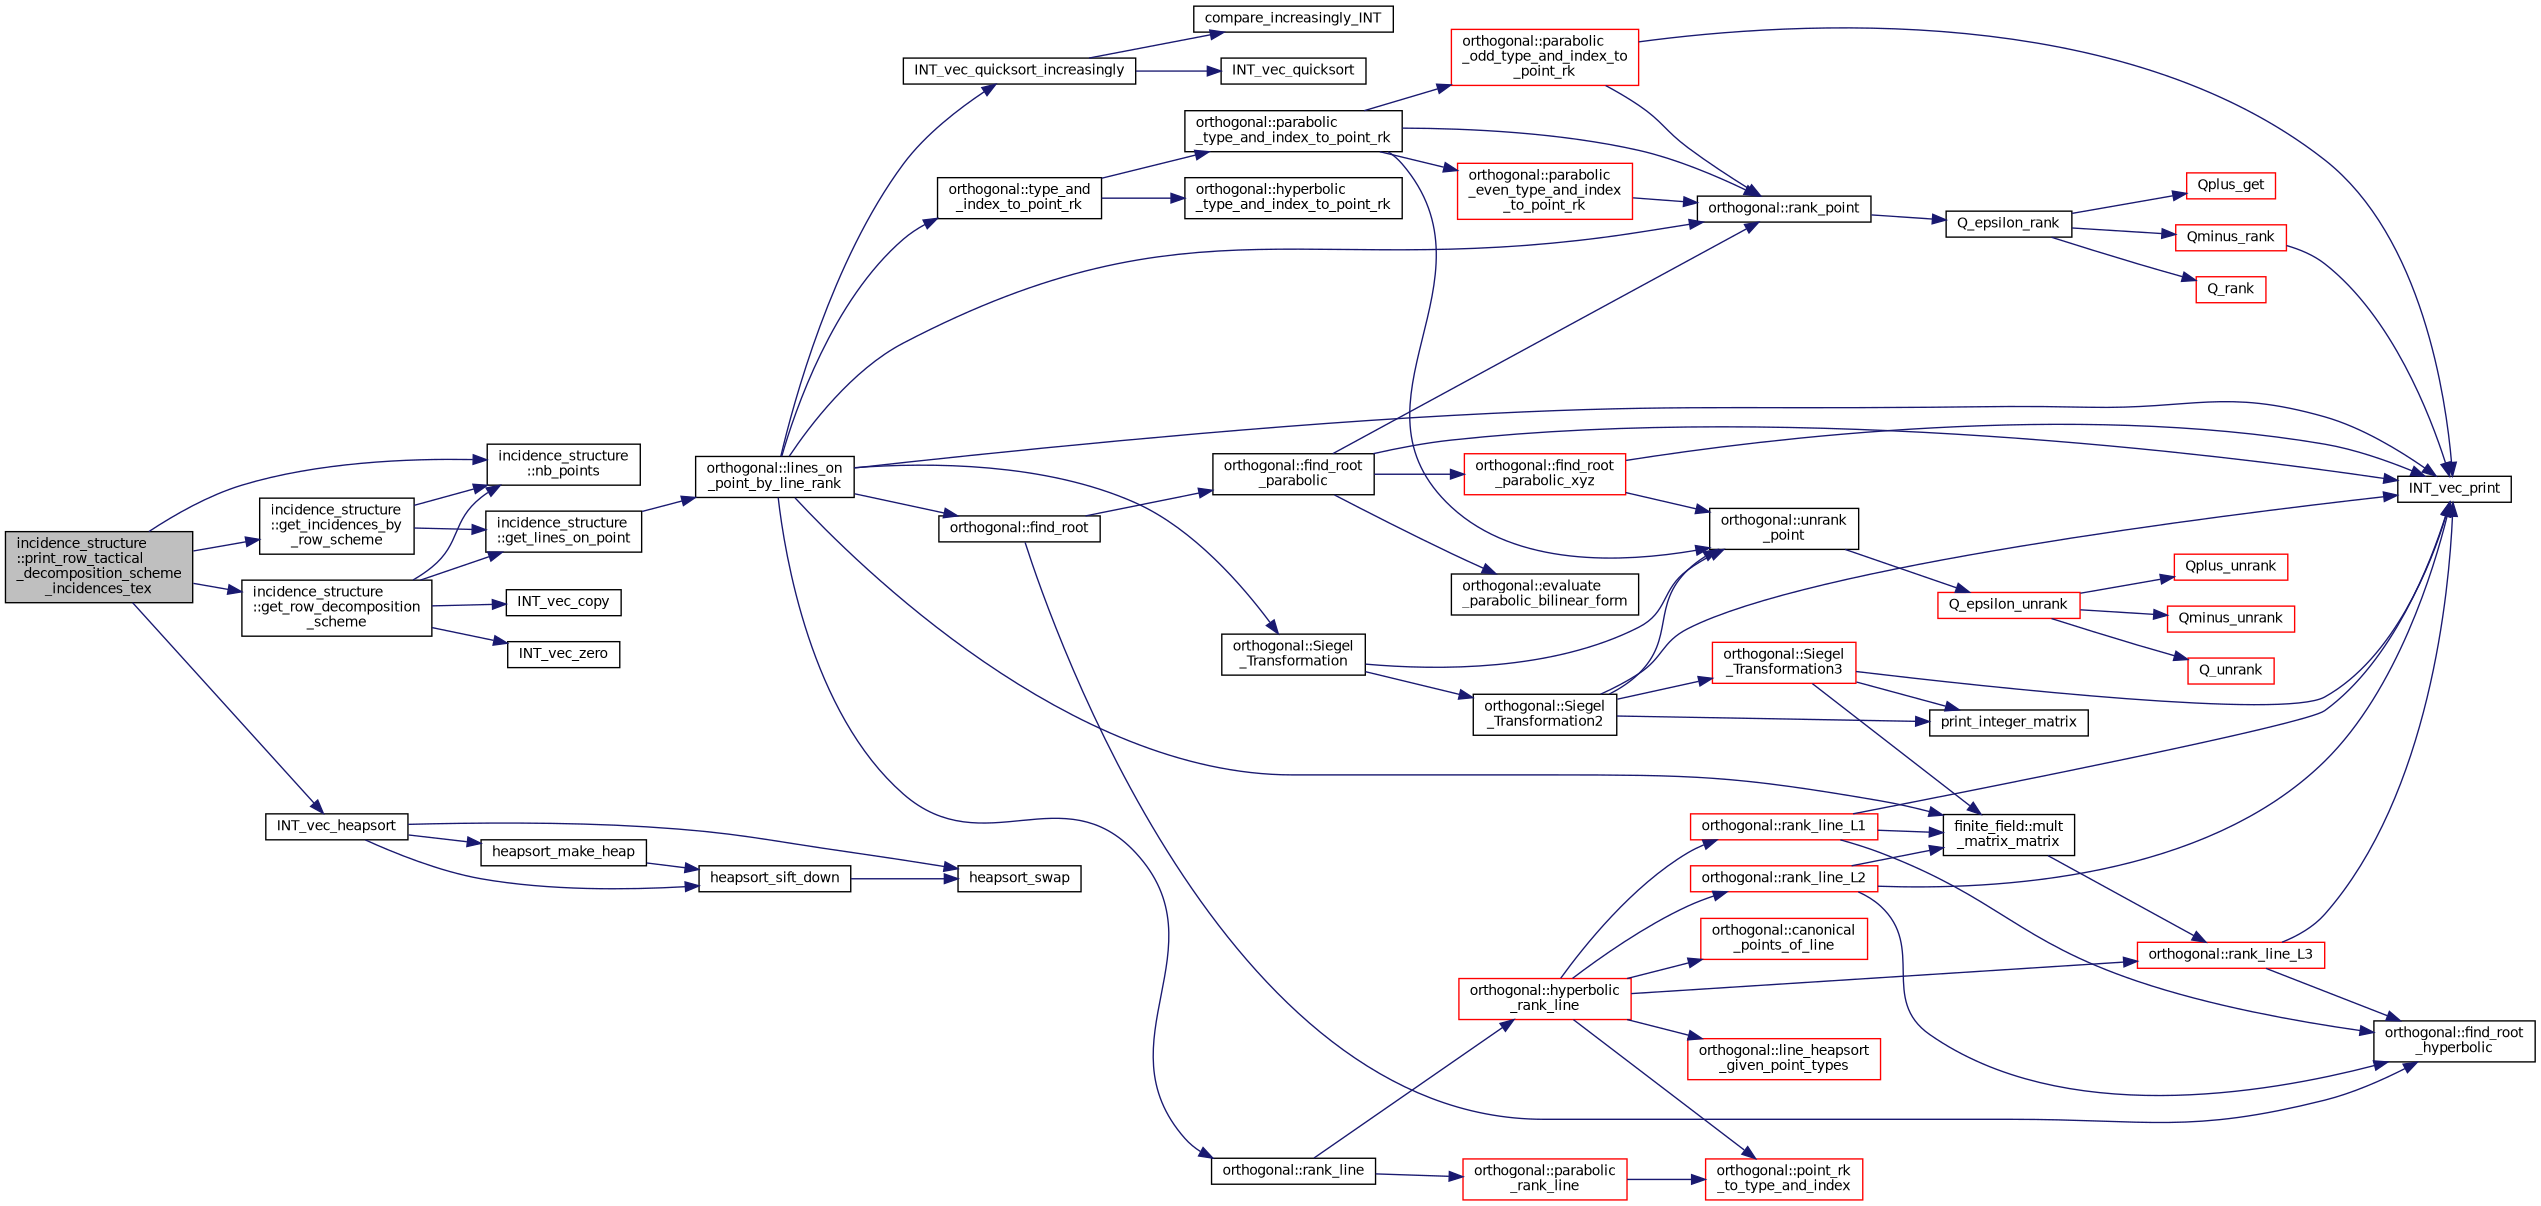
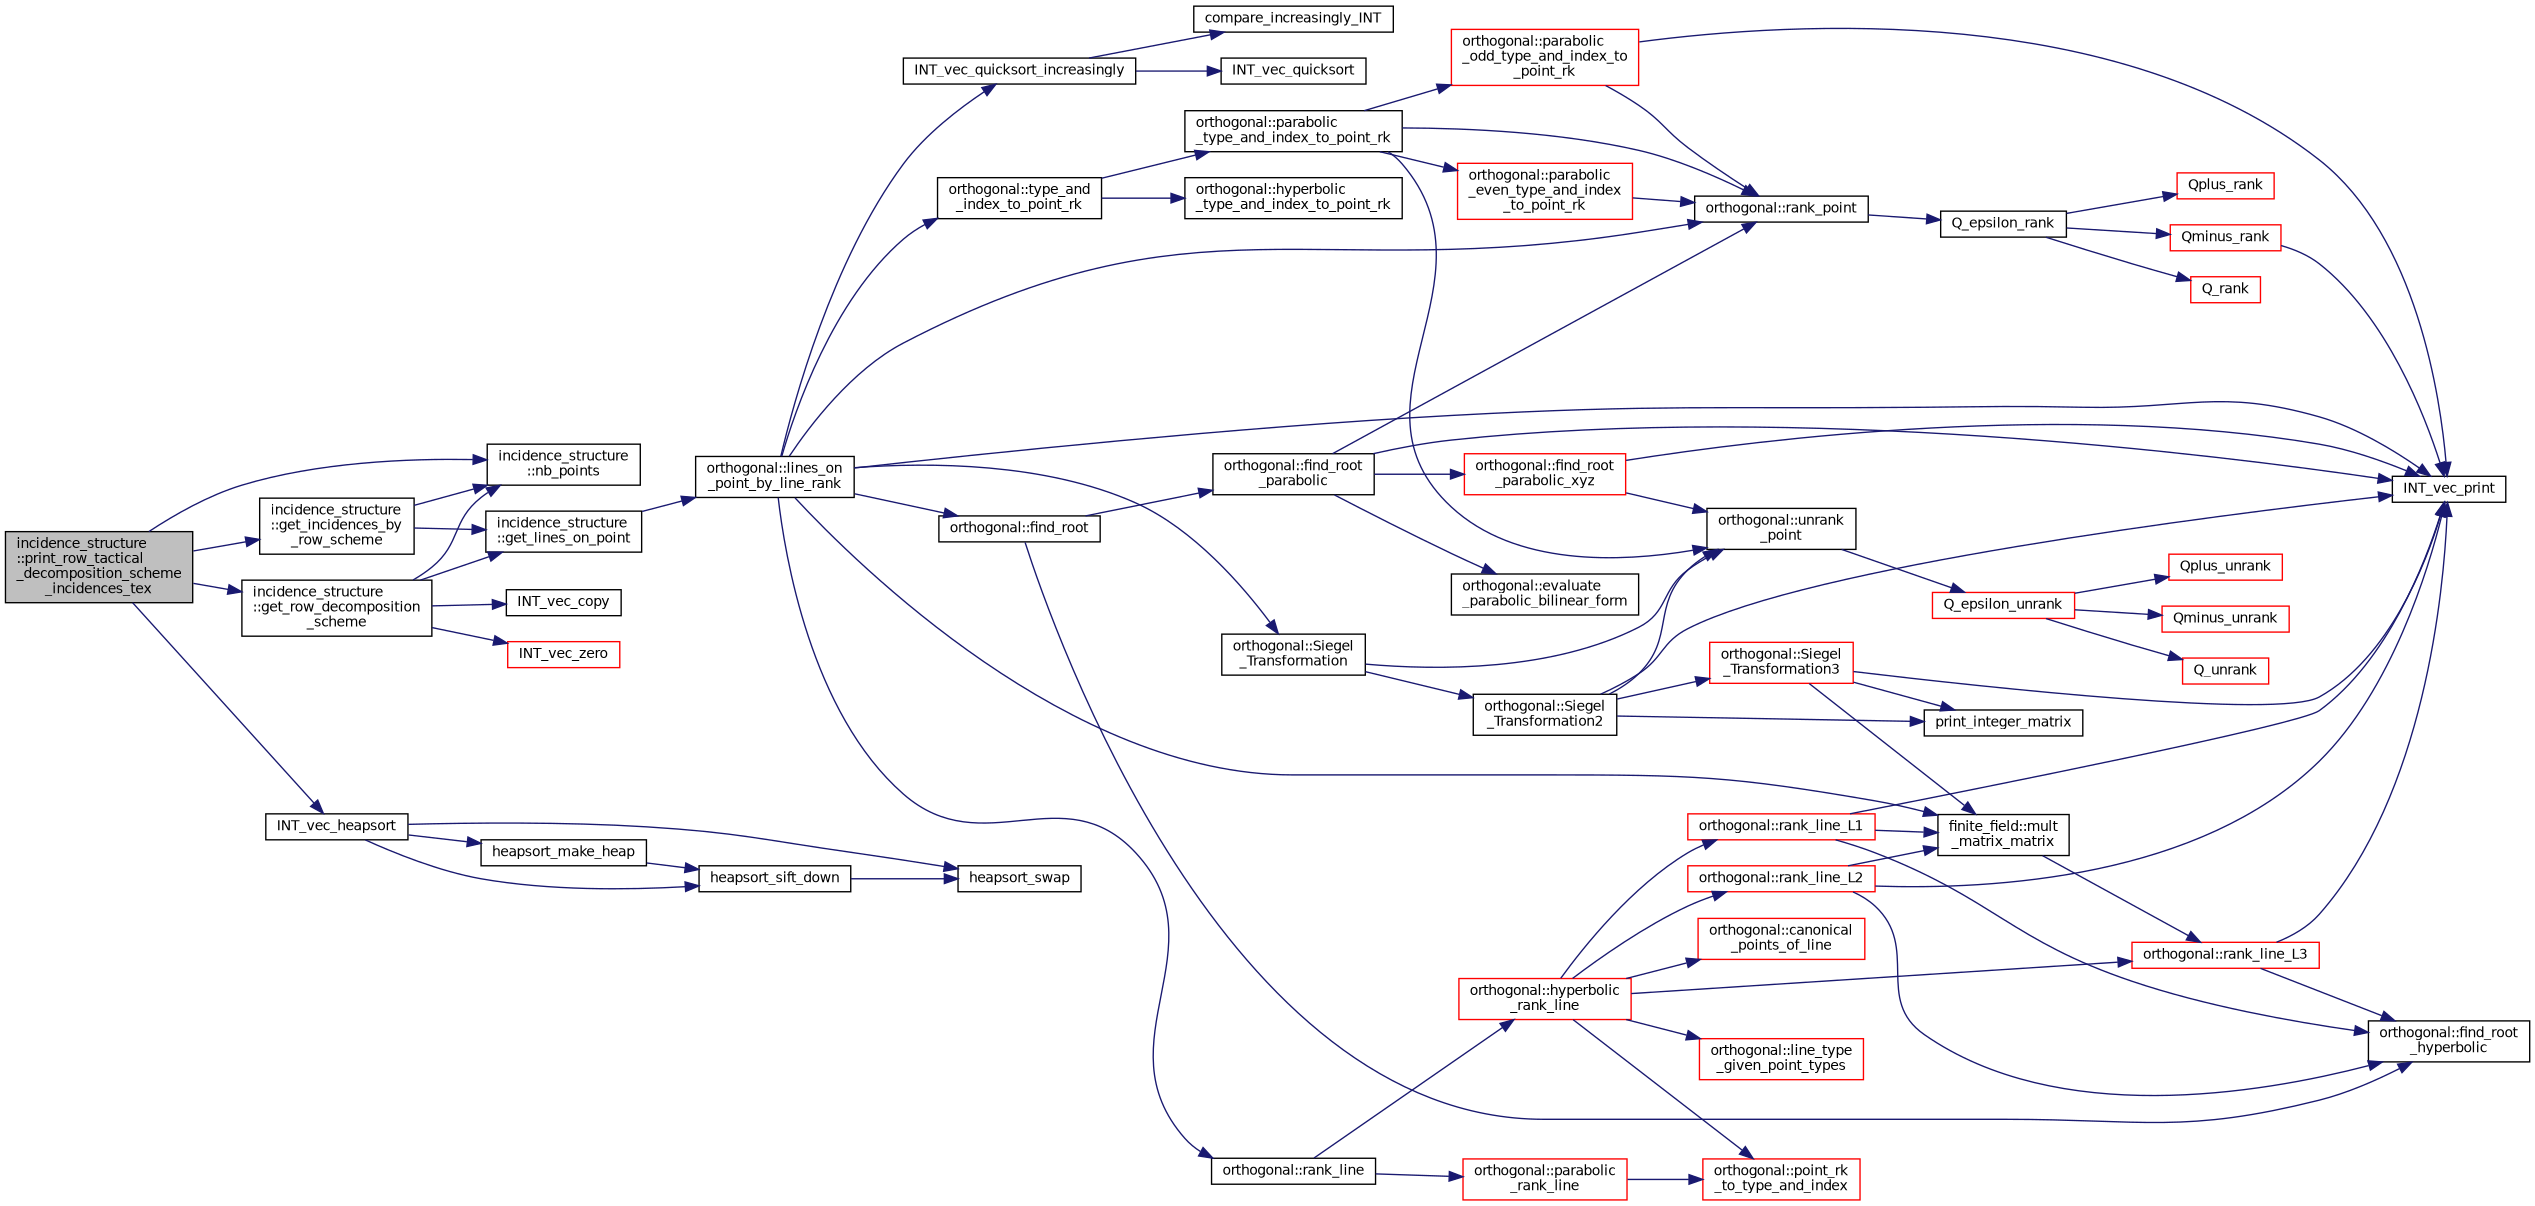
(2231, 186) -> (2226, 186)
(564, 655) -> (564, 655)
(1784, 1059) -> (1781, 1059)
